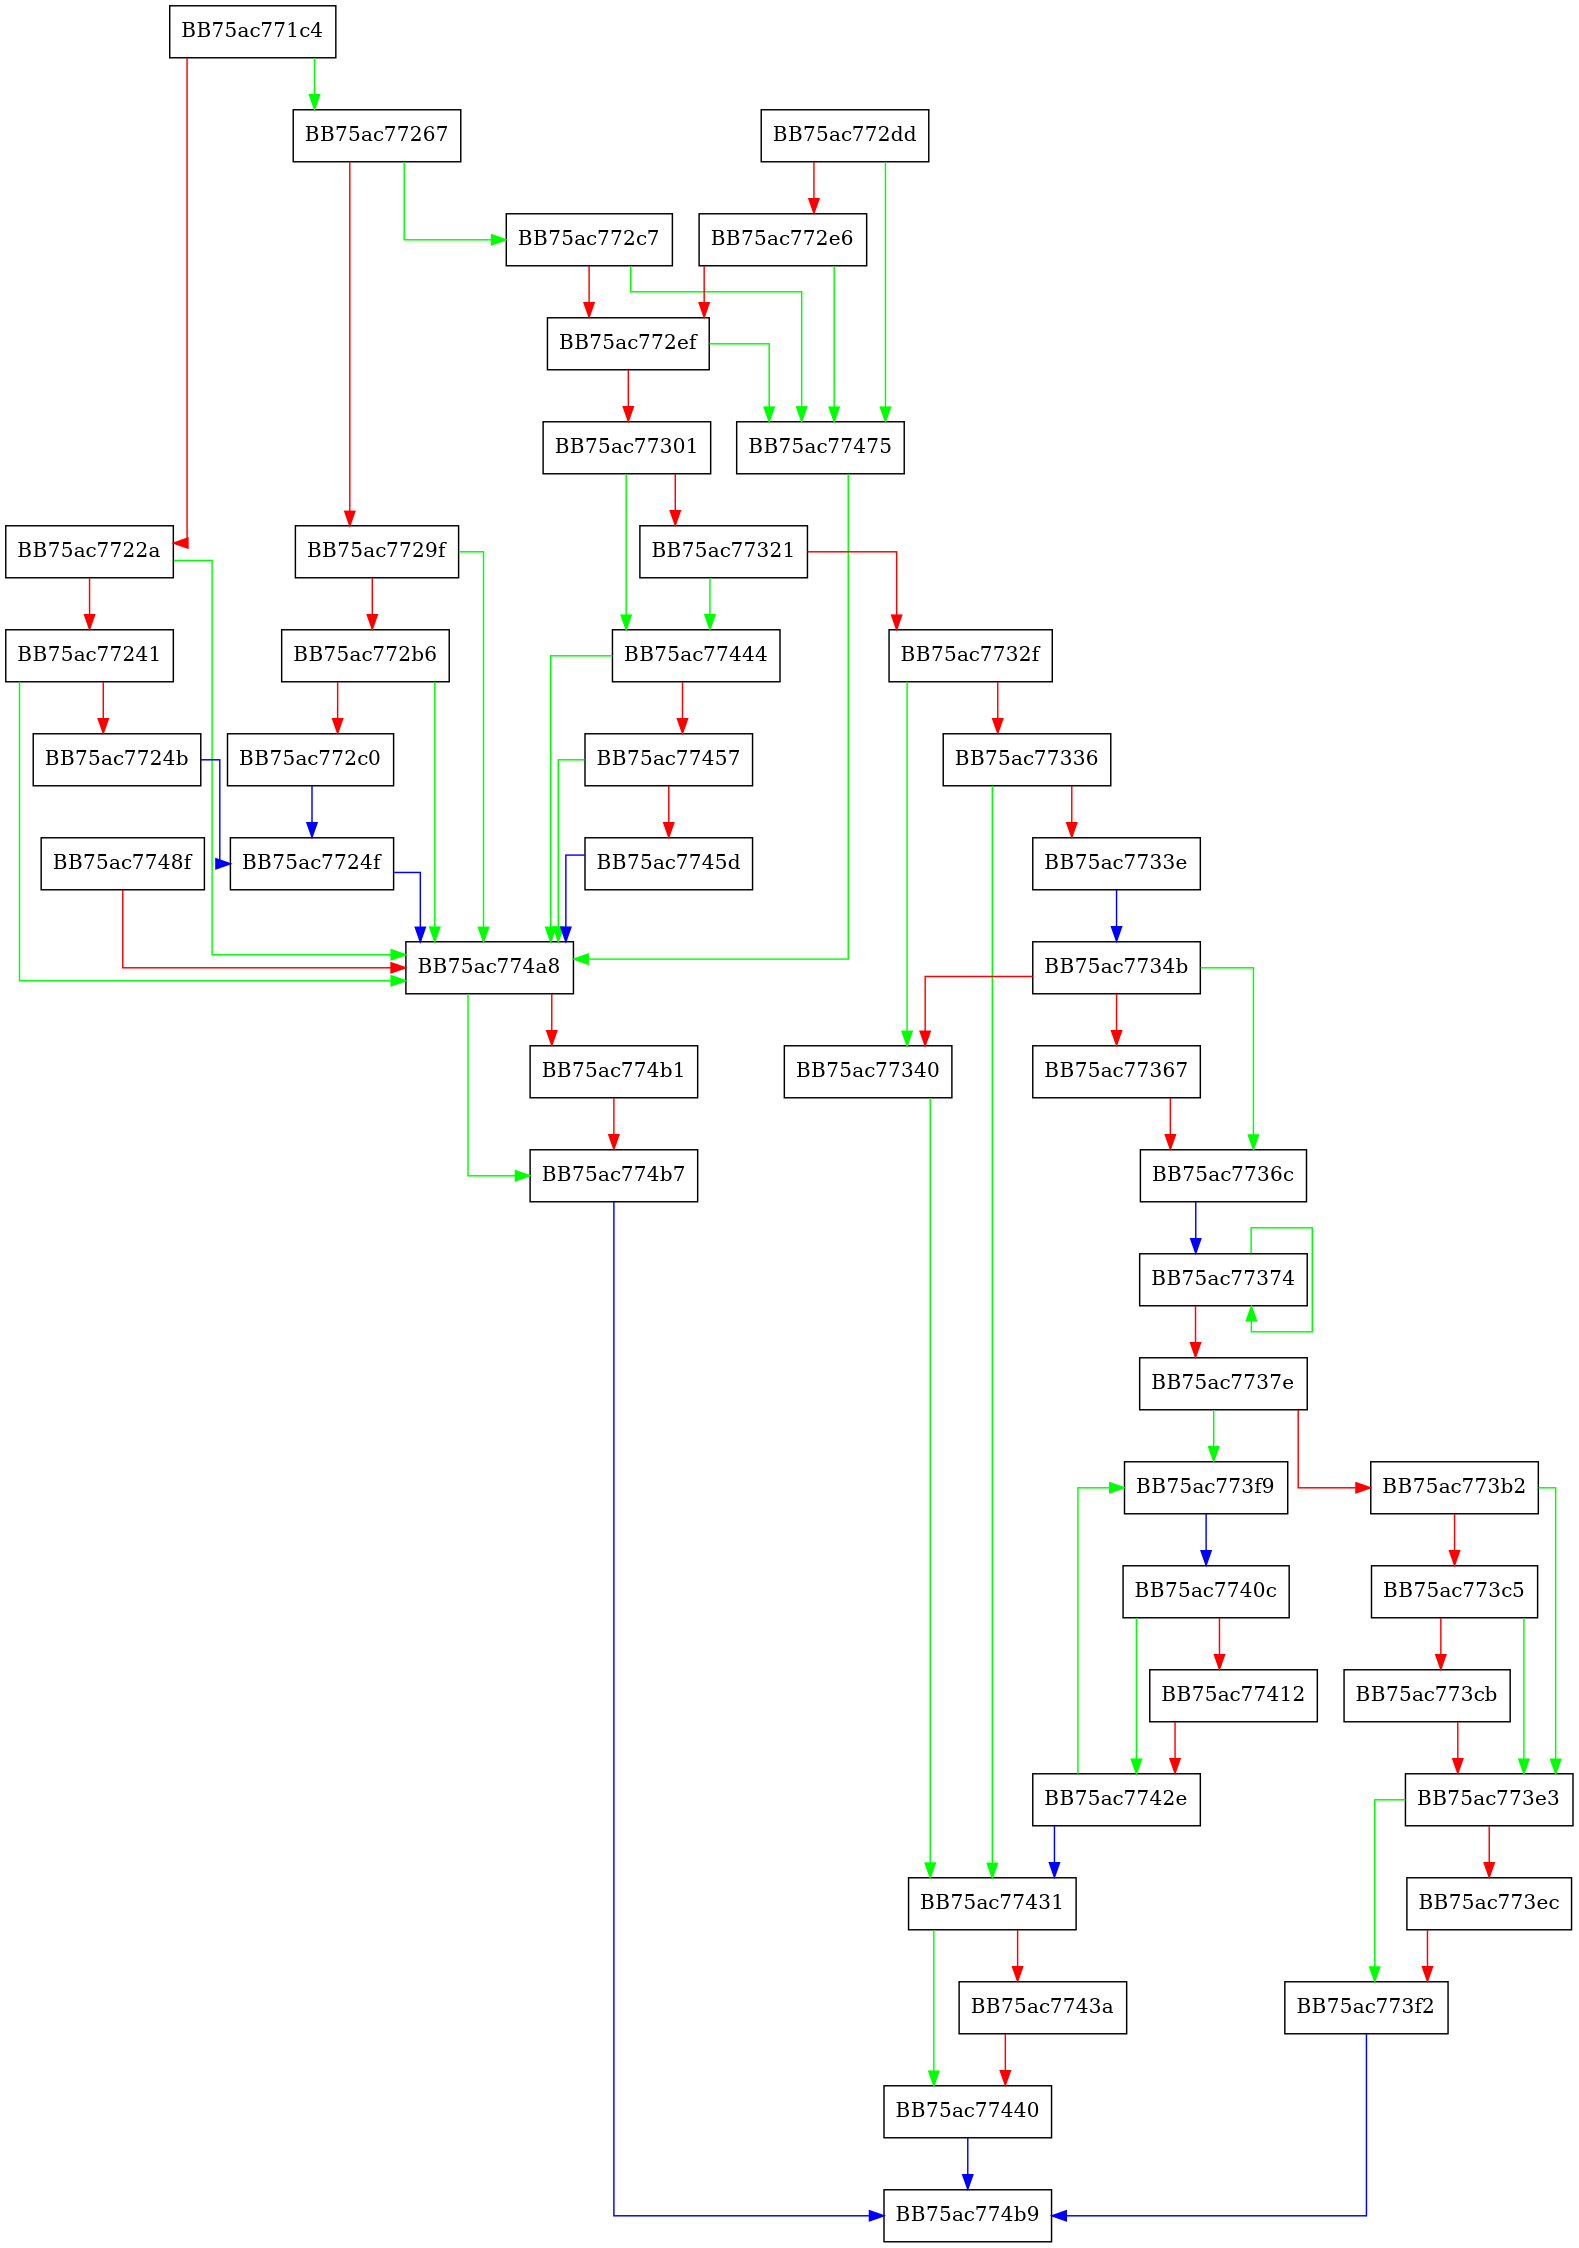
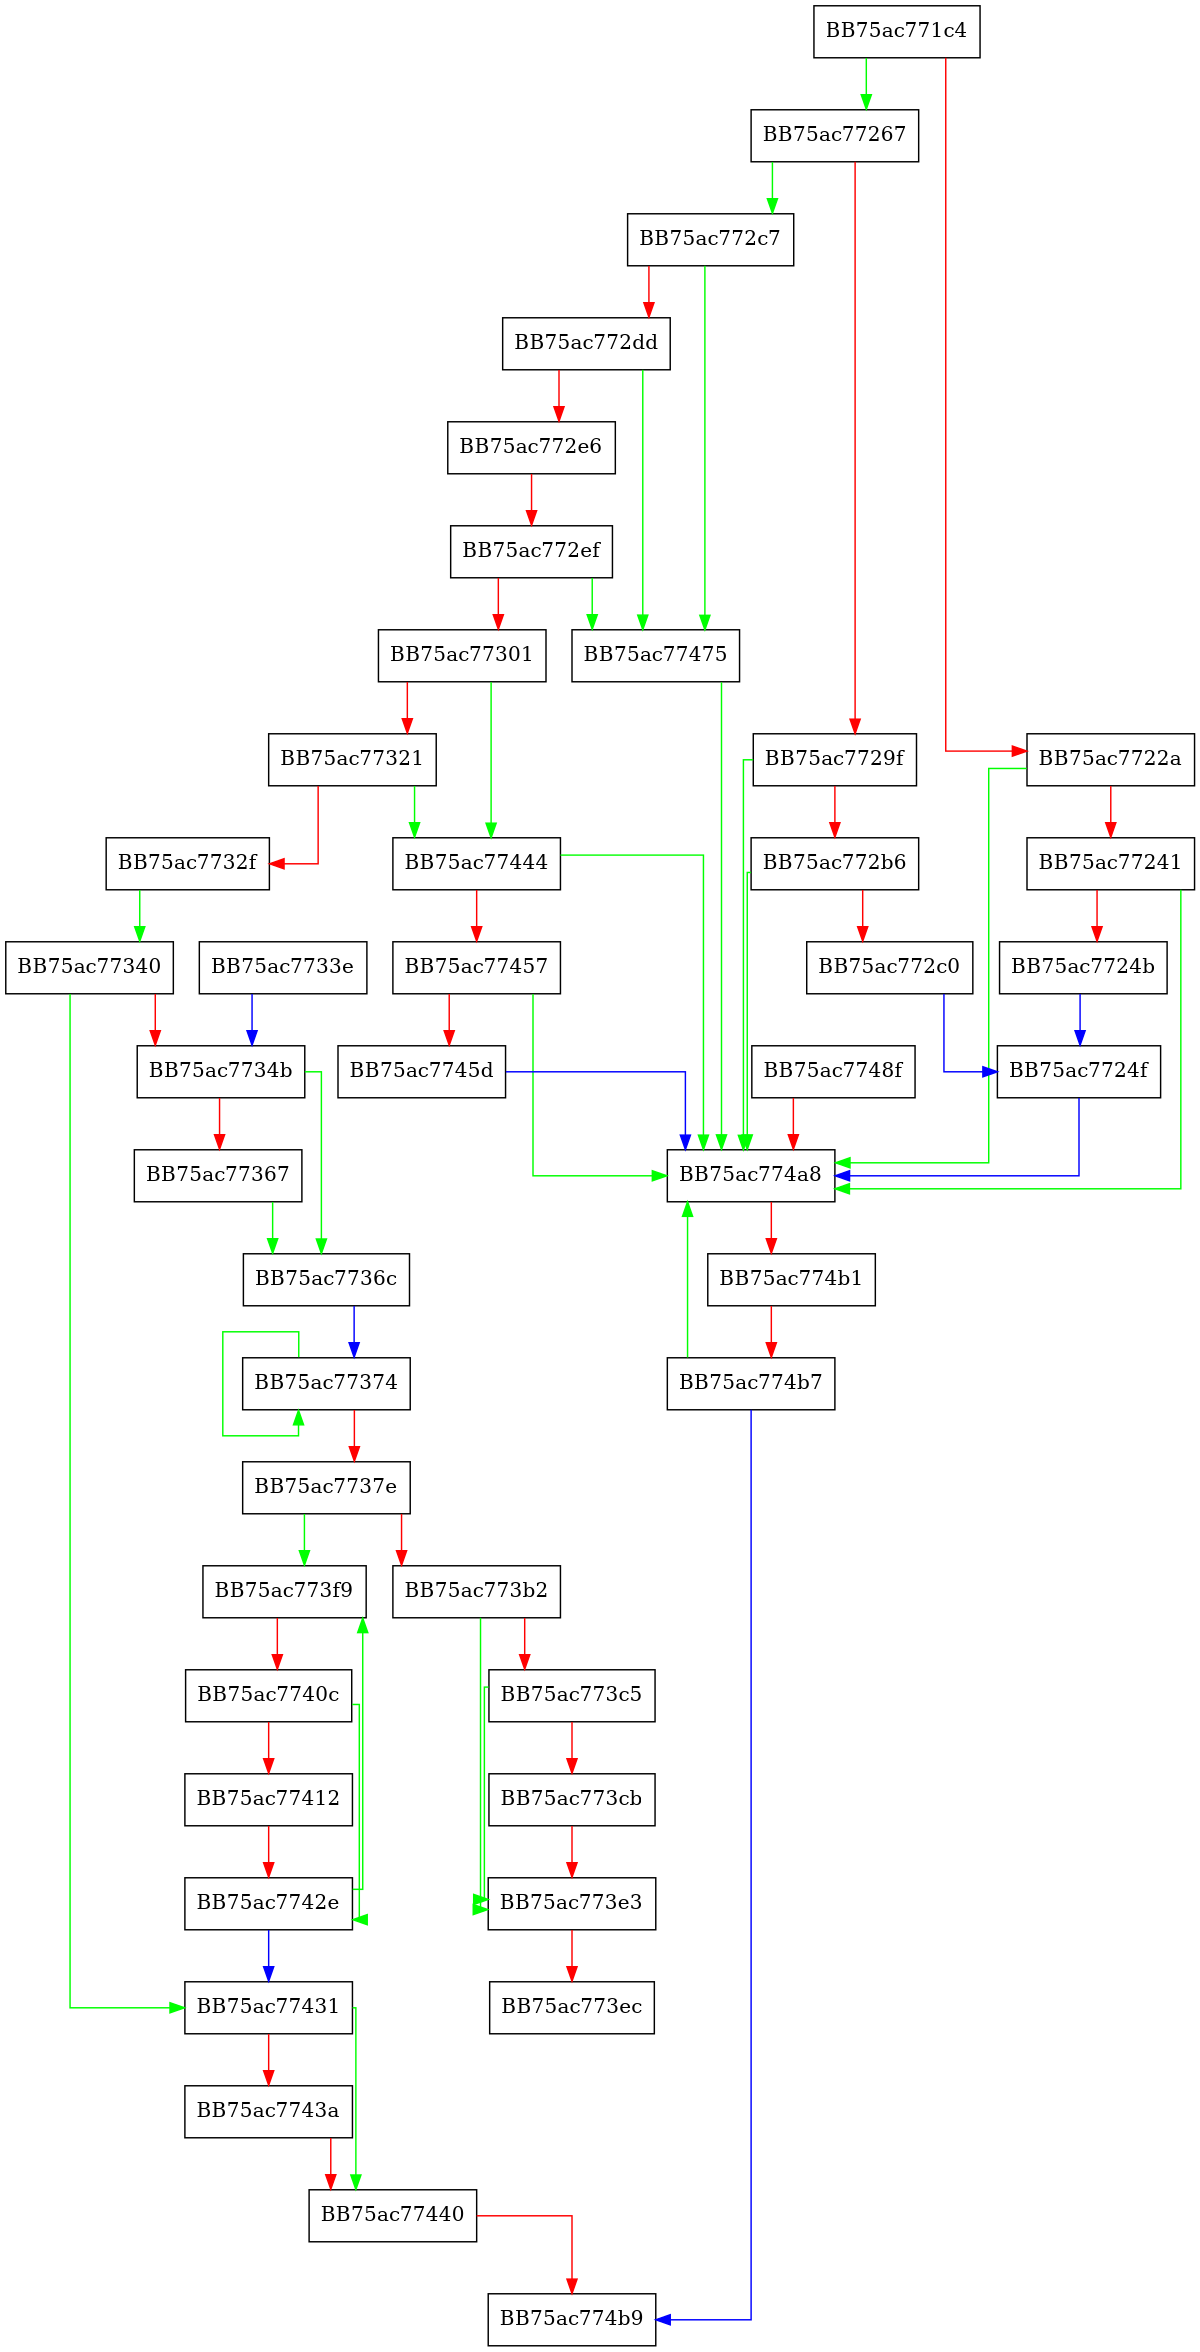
(589, 284) -> (649, 284)
(834, 337) -> none
(1027, 760) -> none
(951, 976) -> (155, 1012)
(468, 1109) -> (688, 1287)
(1170, 1116) -> (273, 1220)
(1206, 1532) -> (277, 1636)
(1366, 2008) -> none
(968, 2156) -> (556, 2216)
